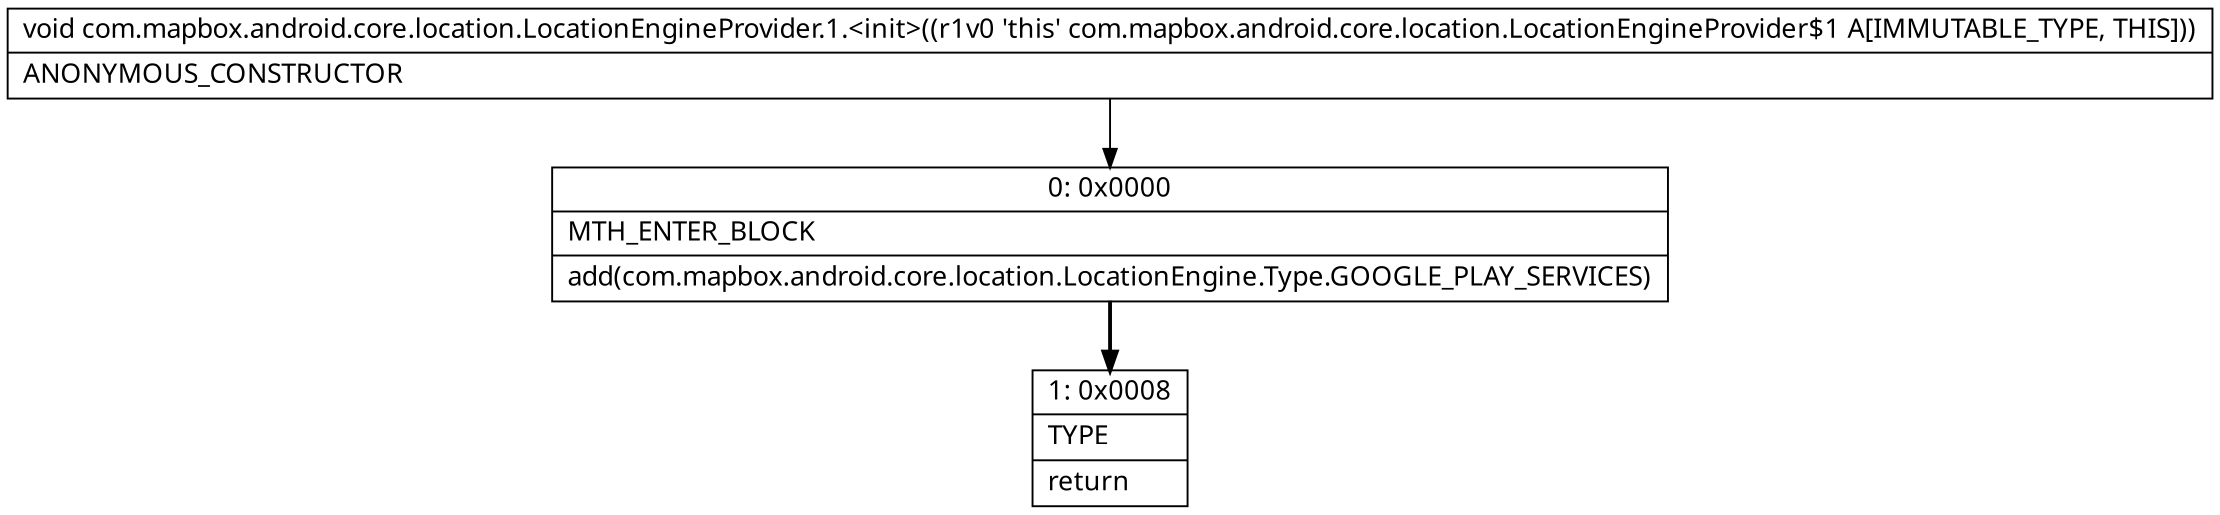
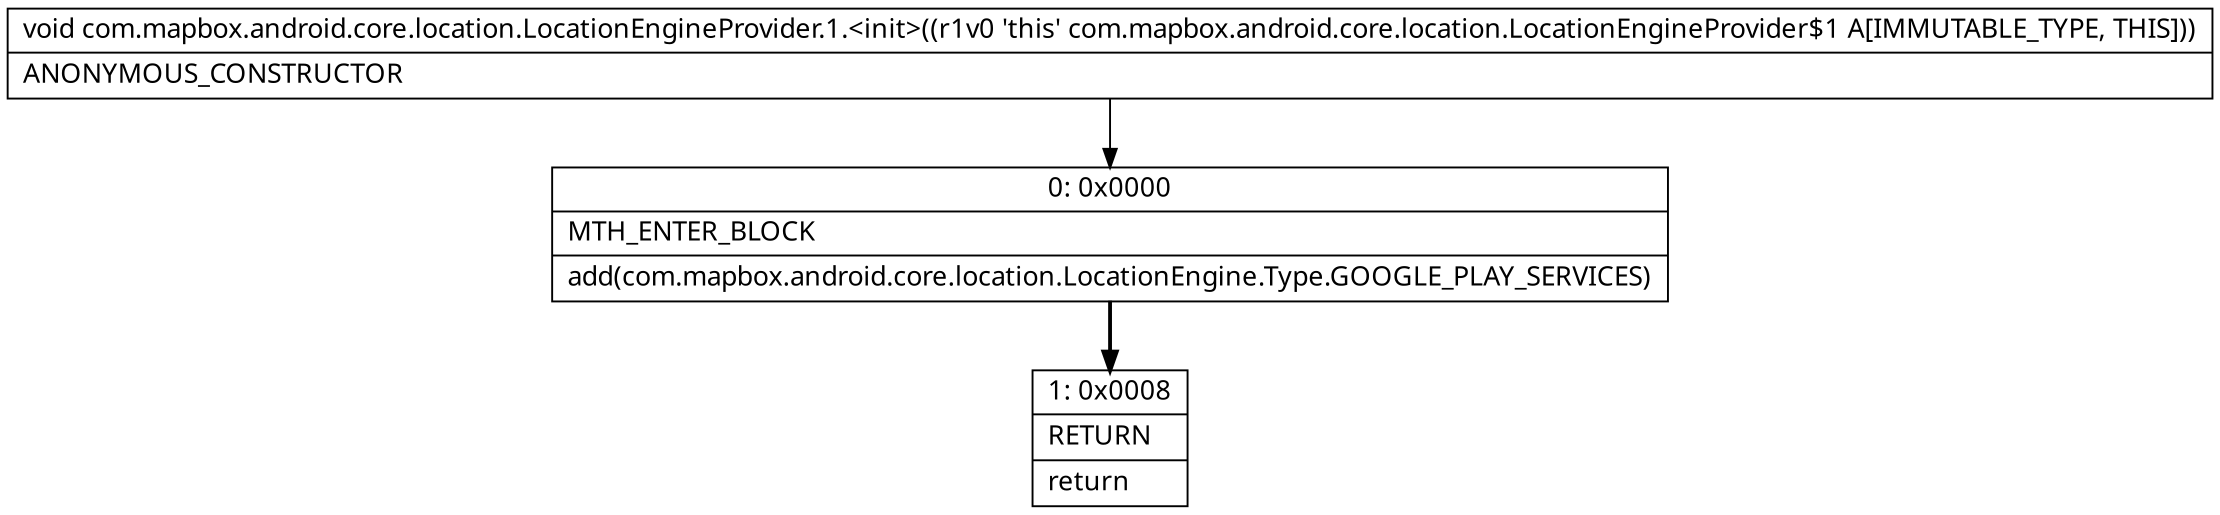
(1078, 436) -> (1100, 436)
